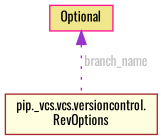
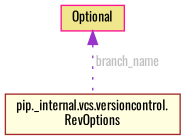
(81, 114) -> (93, 114)
